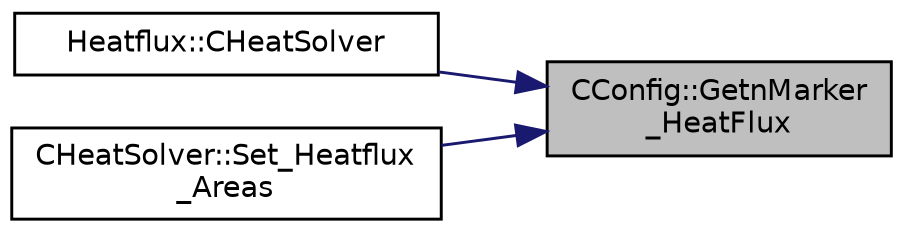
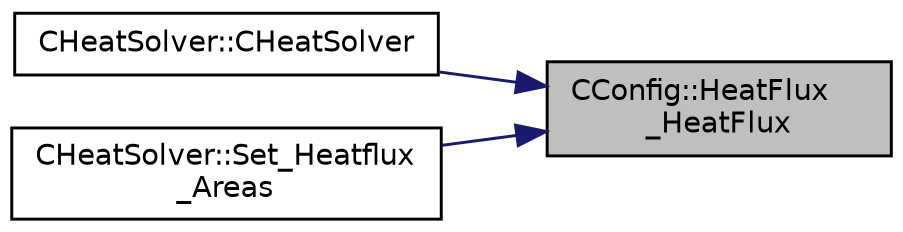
(227, 44) -> (227, 44)
(719, 109) -> (719, 109)
